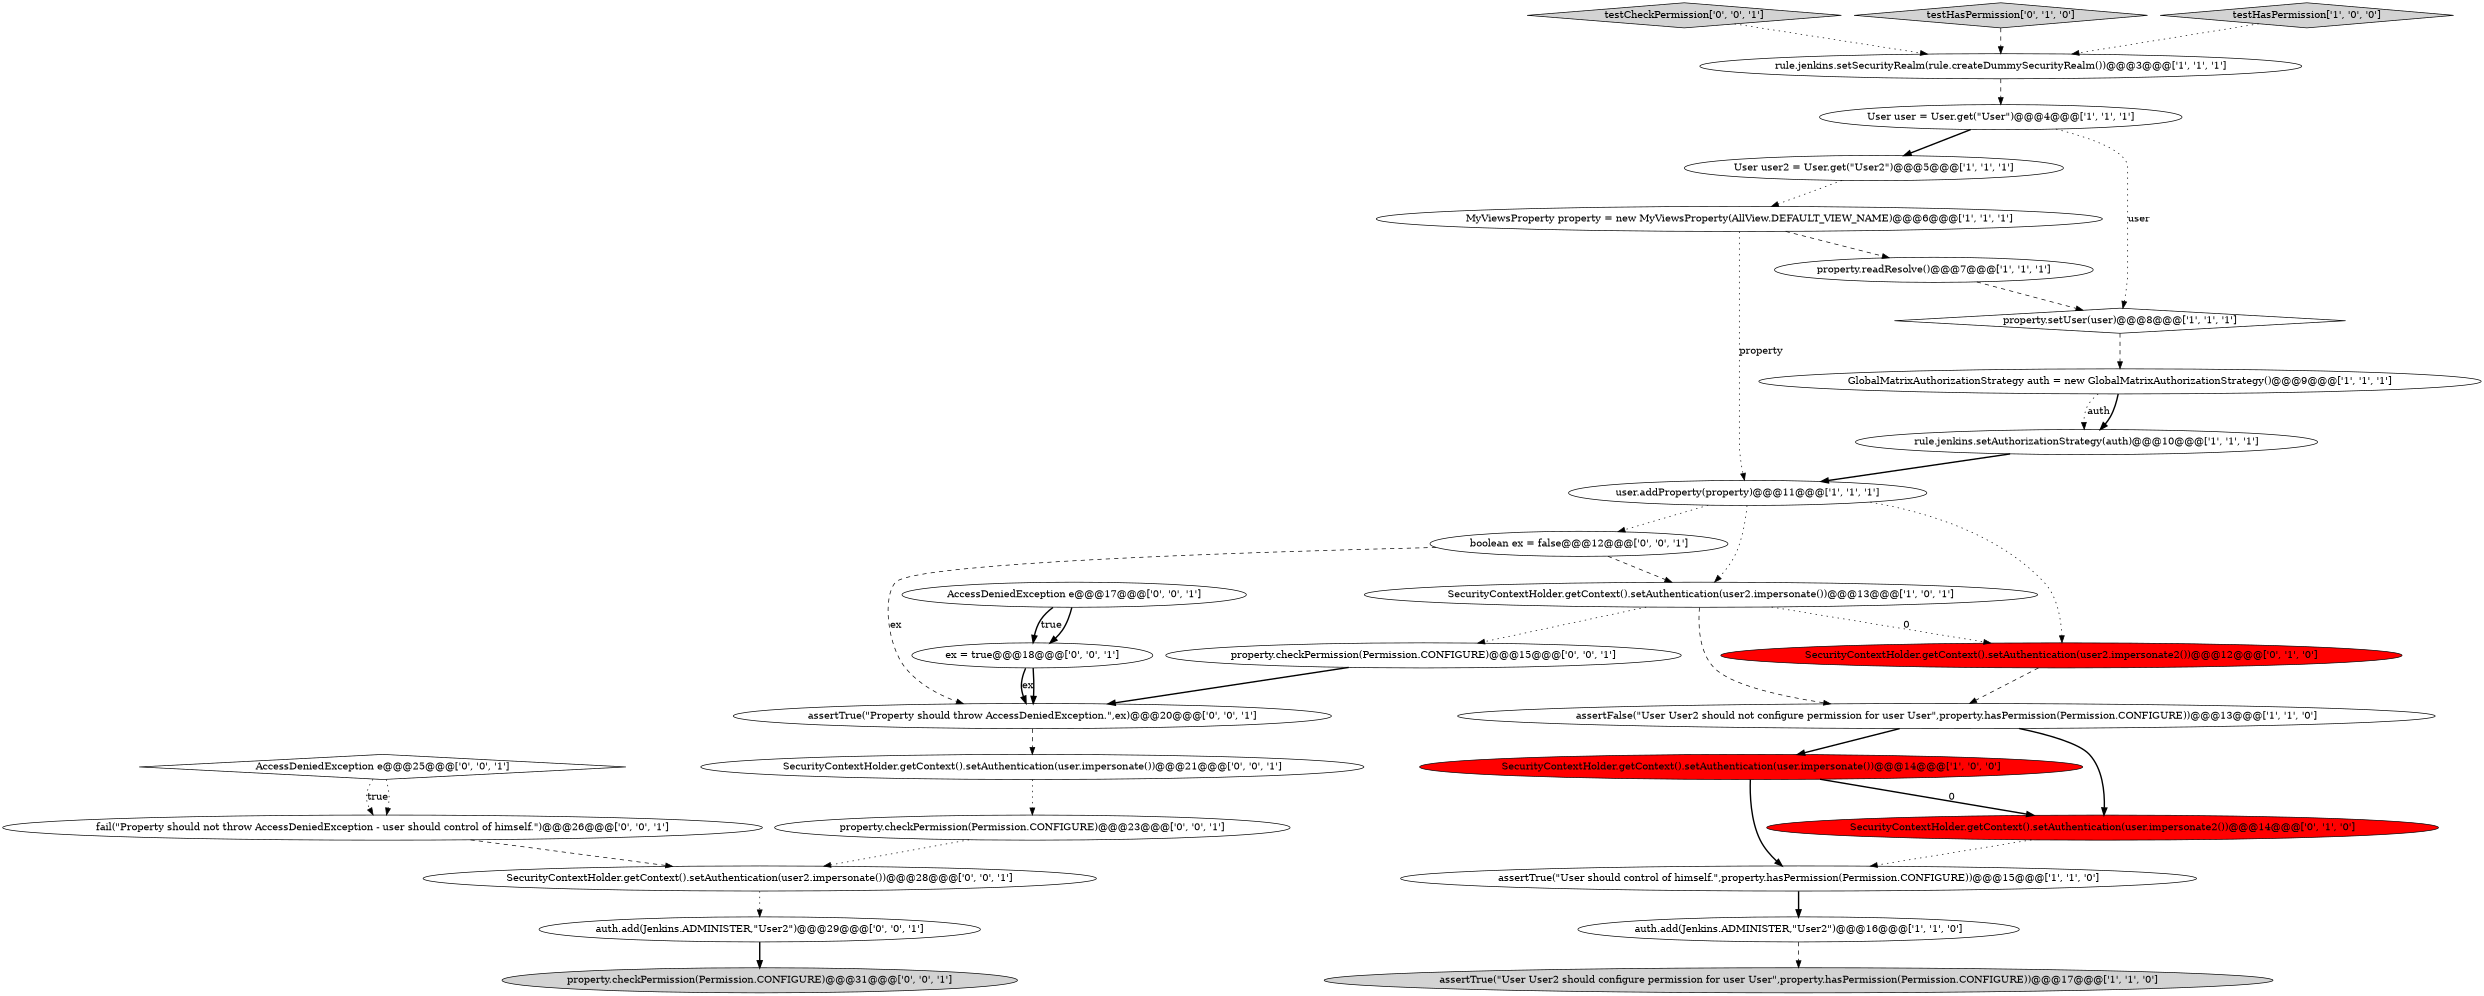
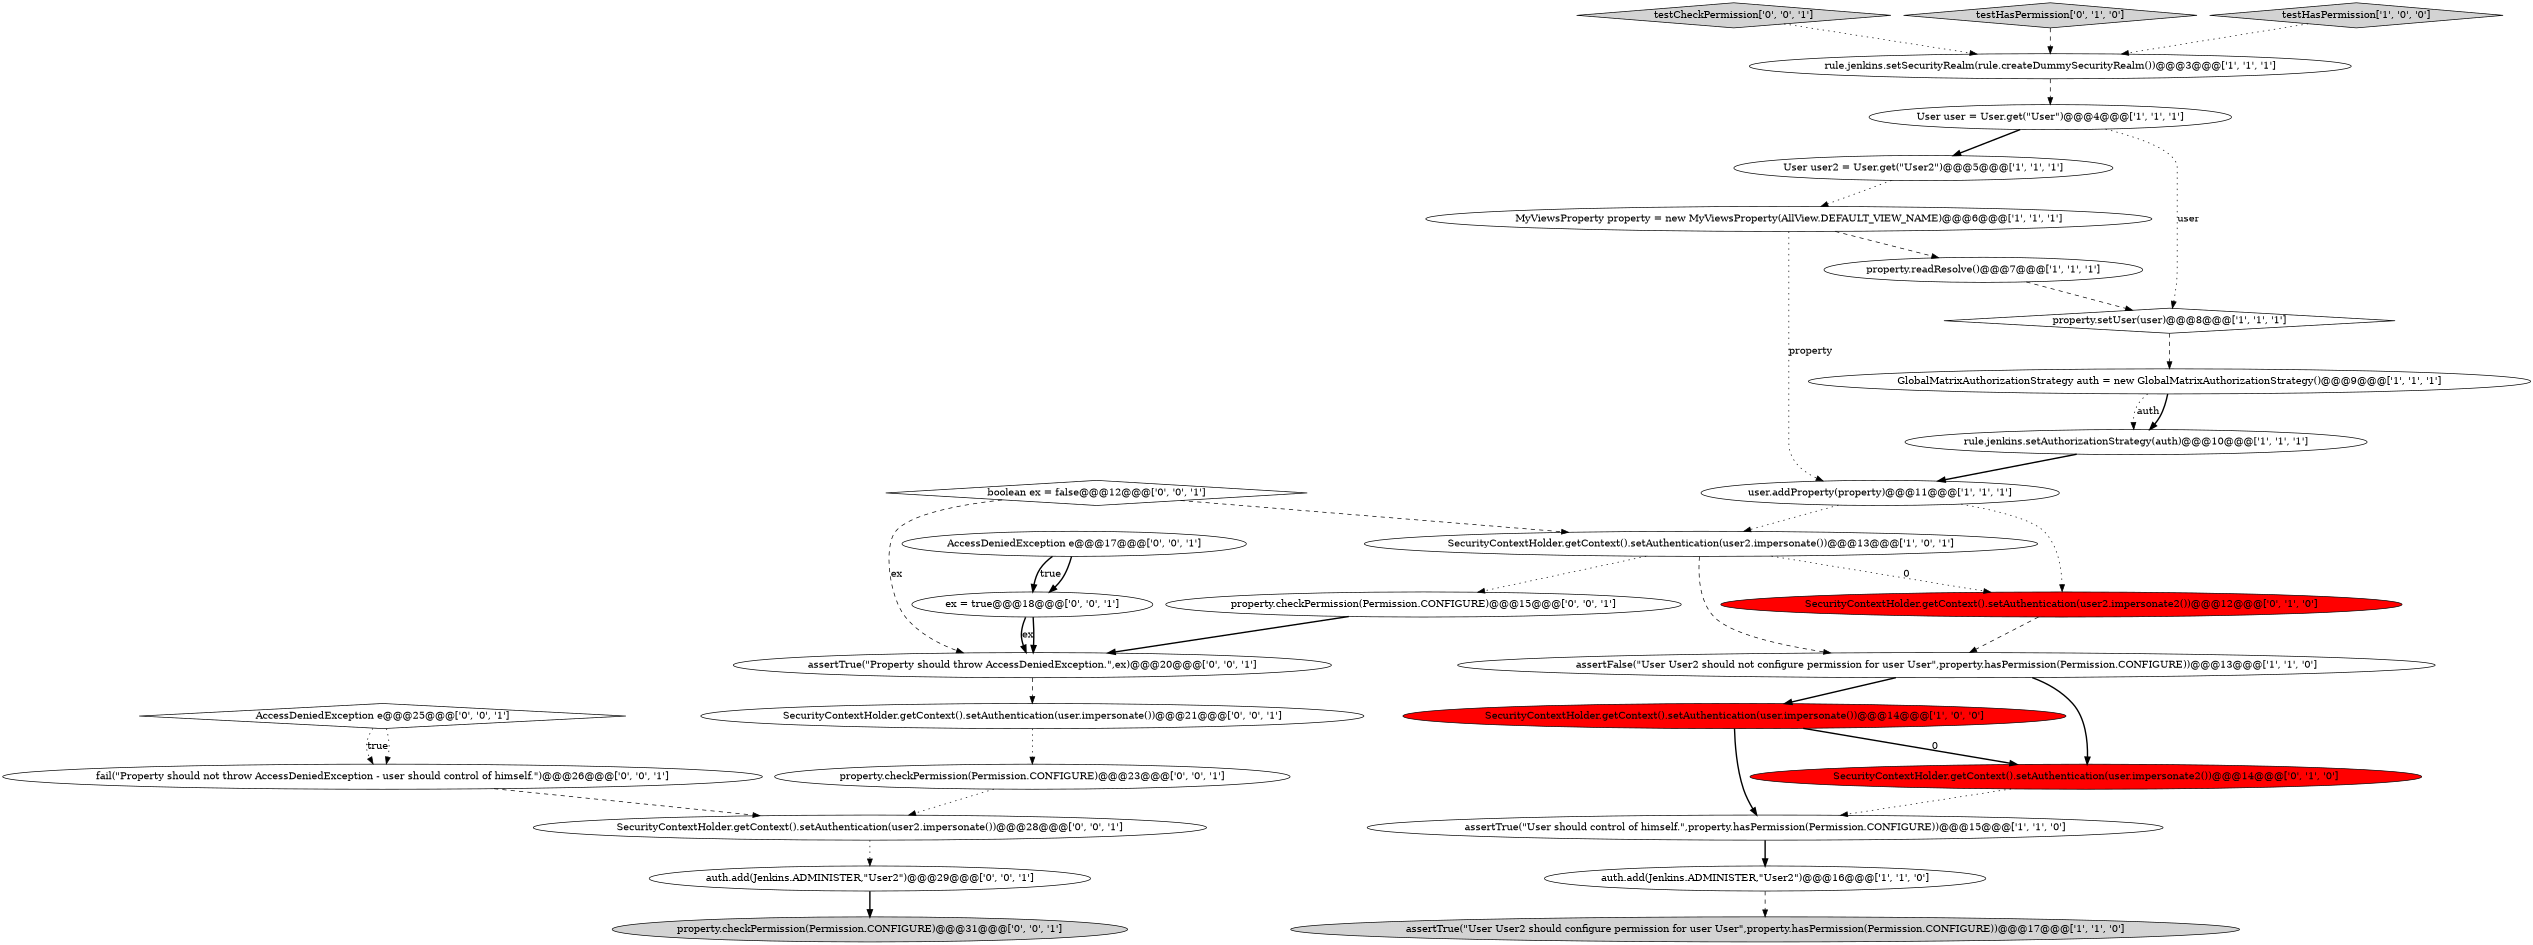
(1666, 517) -> none
(1579, 544) -> (1097, 493)
